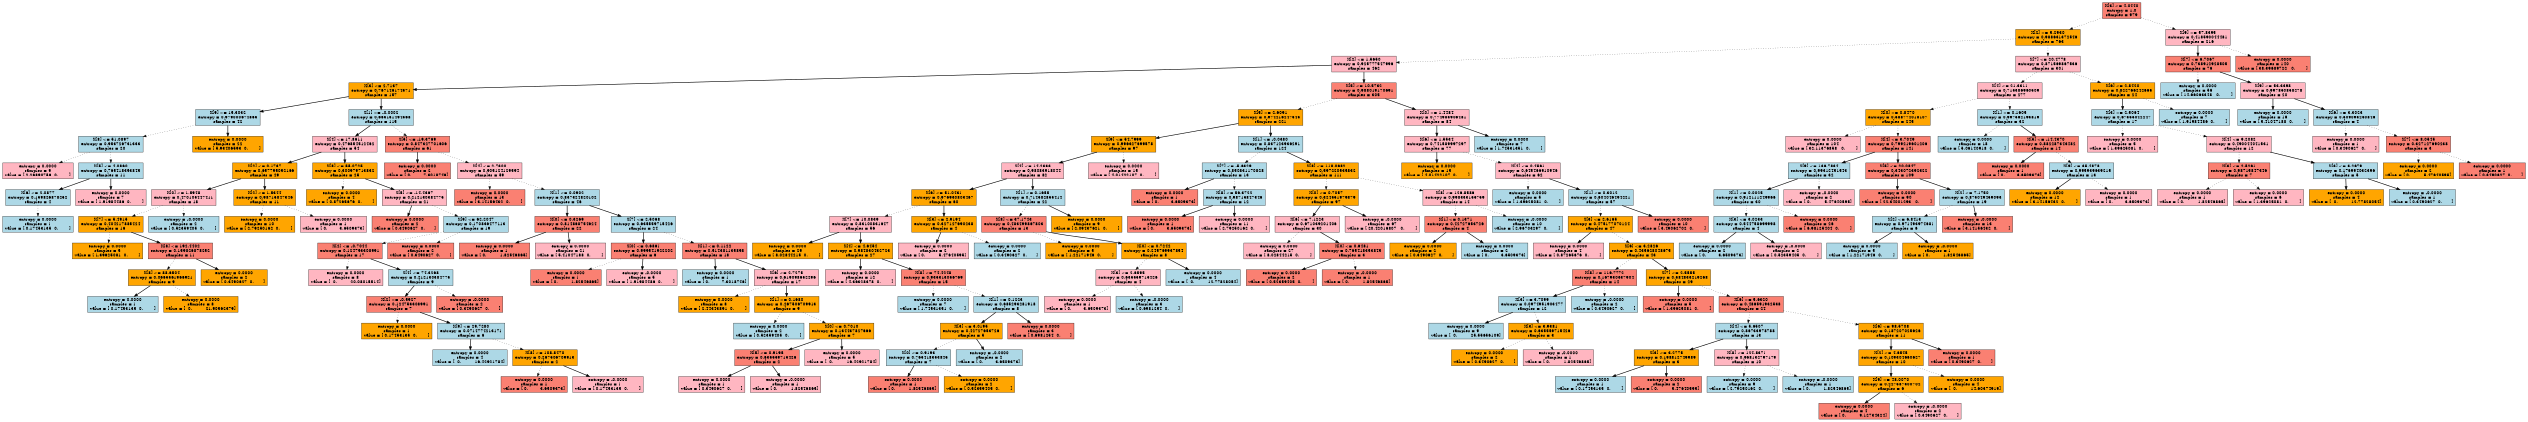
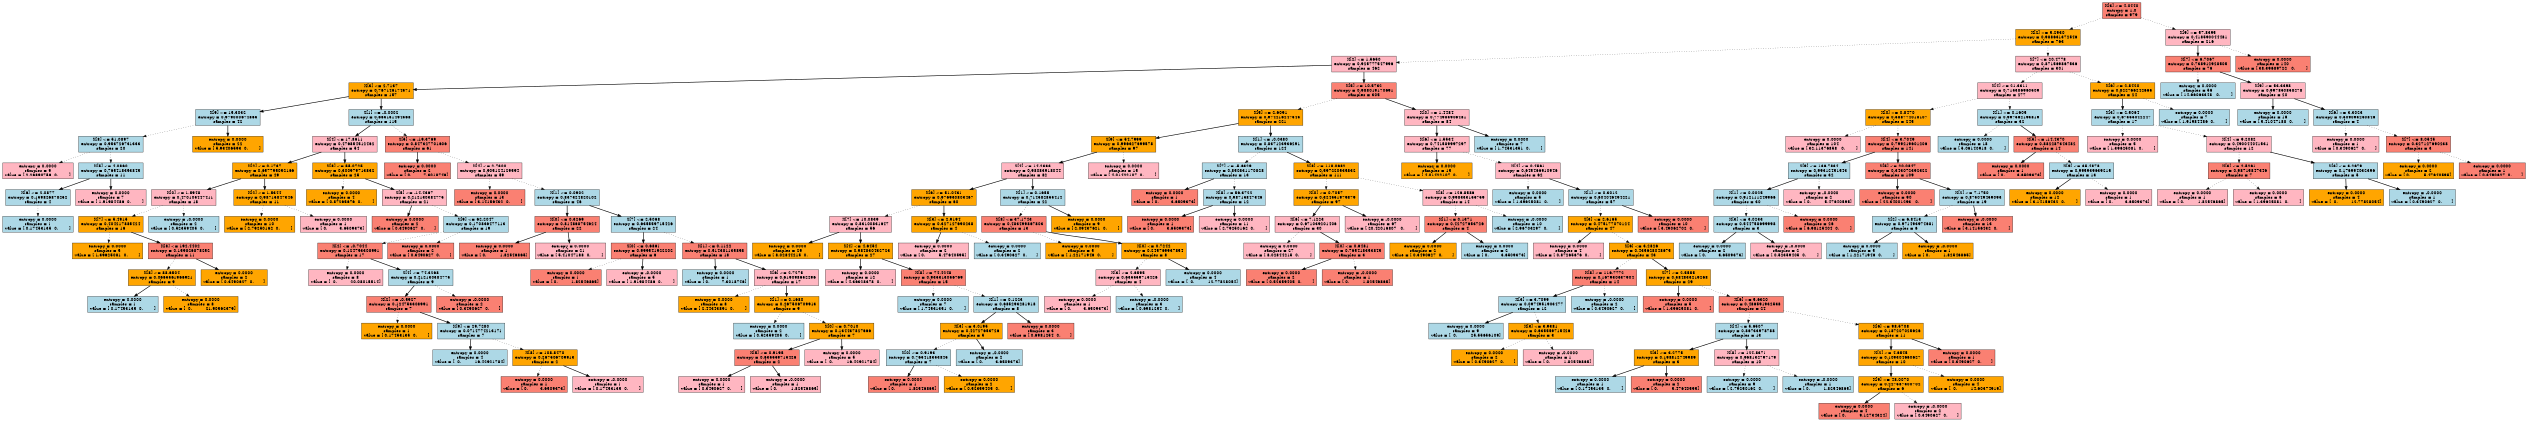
(1746, 224) -> (1746, 224)
(471, 331) -> (471, 331)
